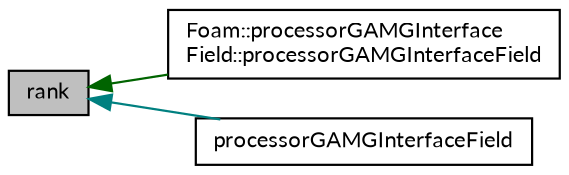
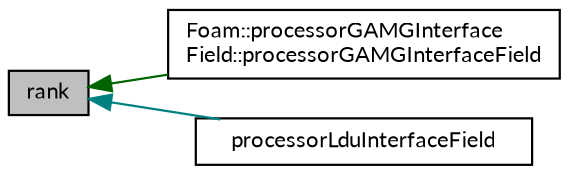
(364, 142) -> (364, 142)
